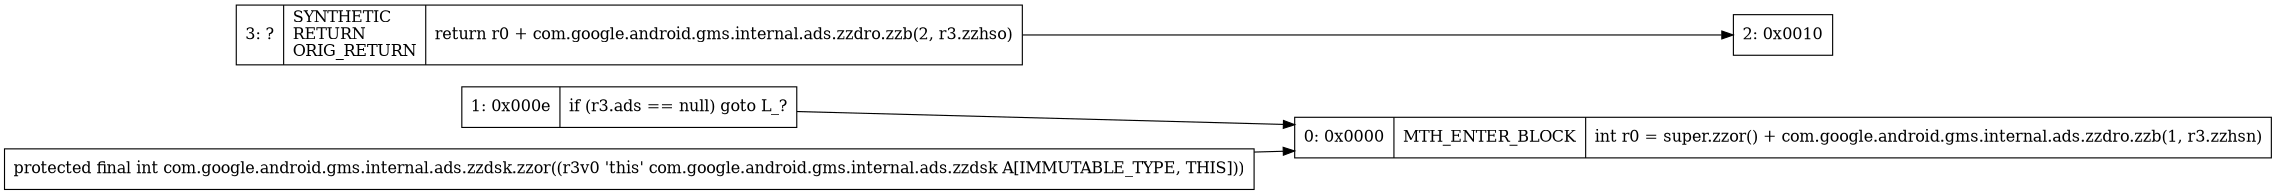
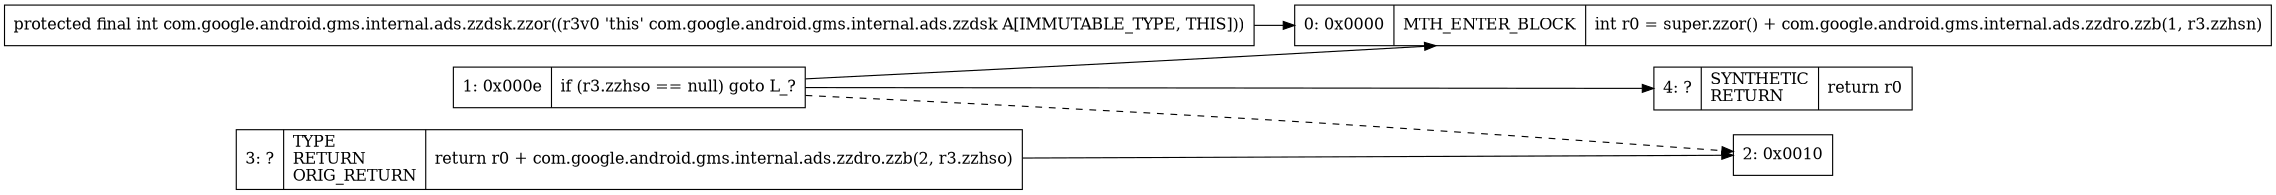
(342, 17) -> (315, 142)
none -> (1783, 89)
(678, 107) -> (678, 87)
none -> (1264, 120)
